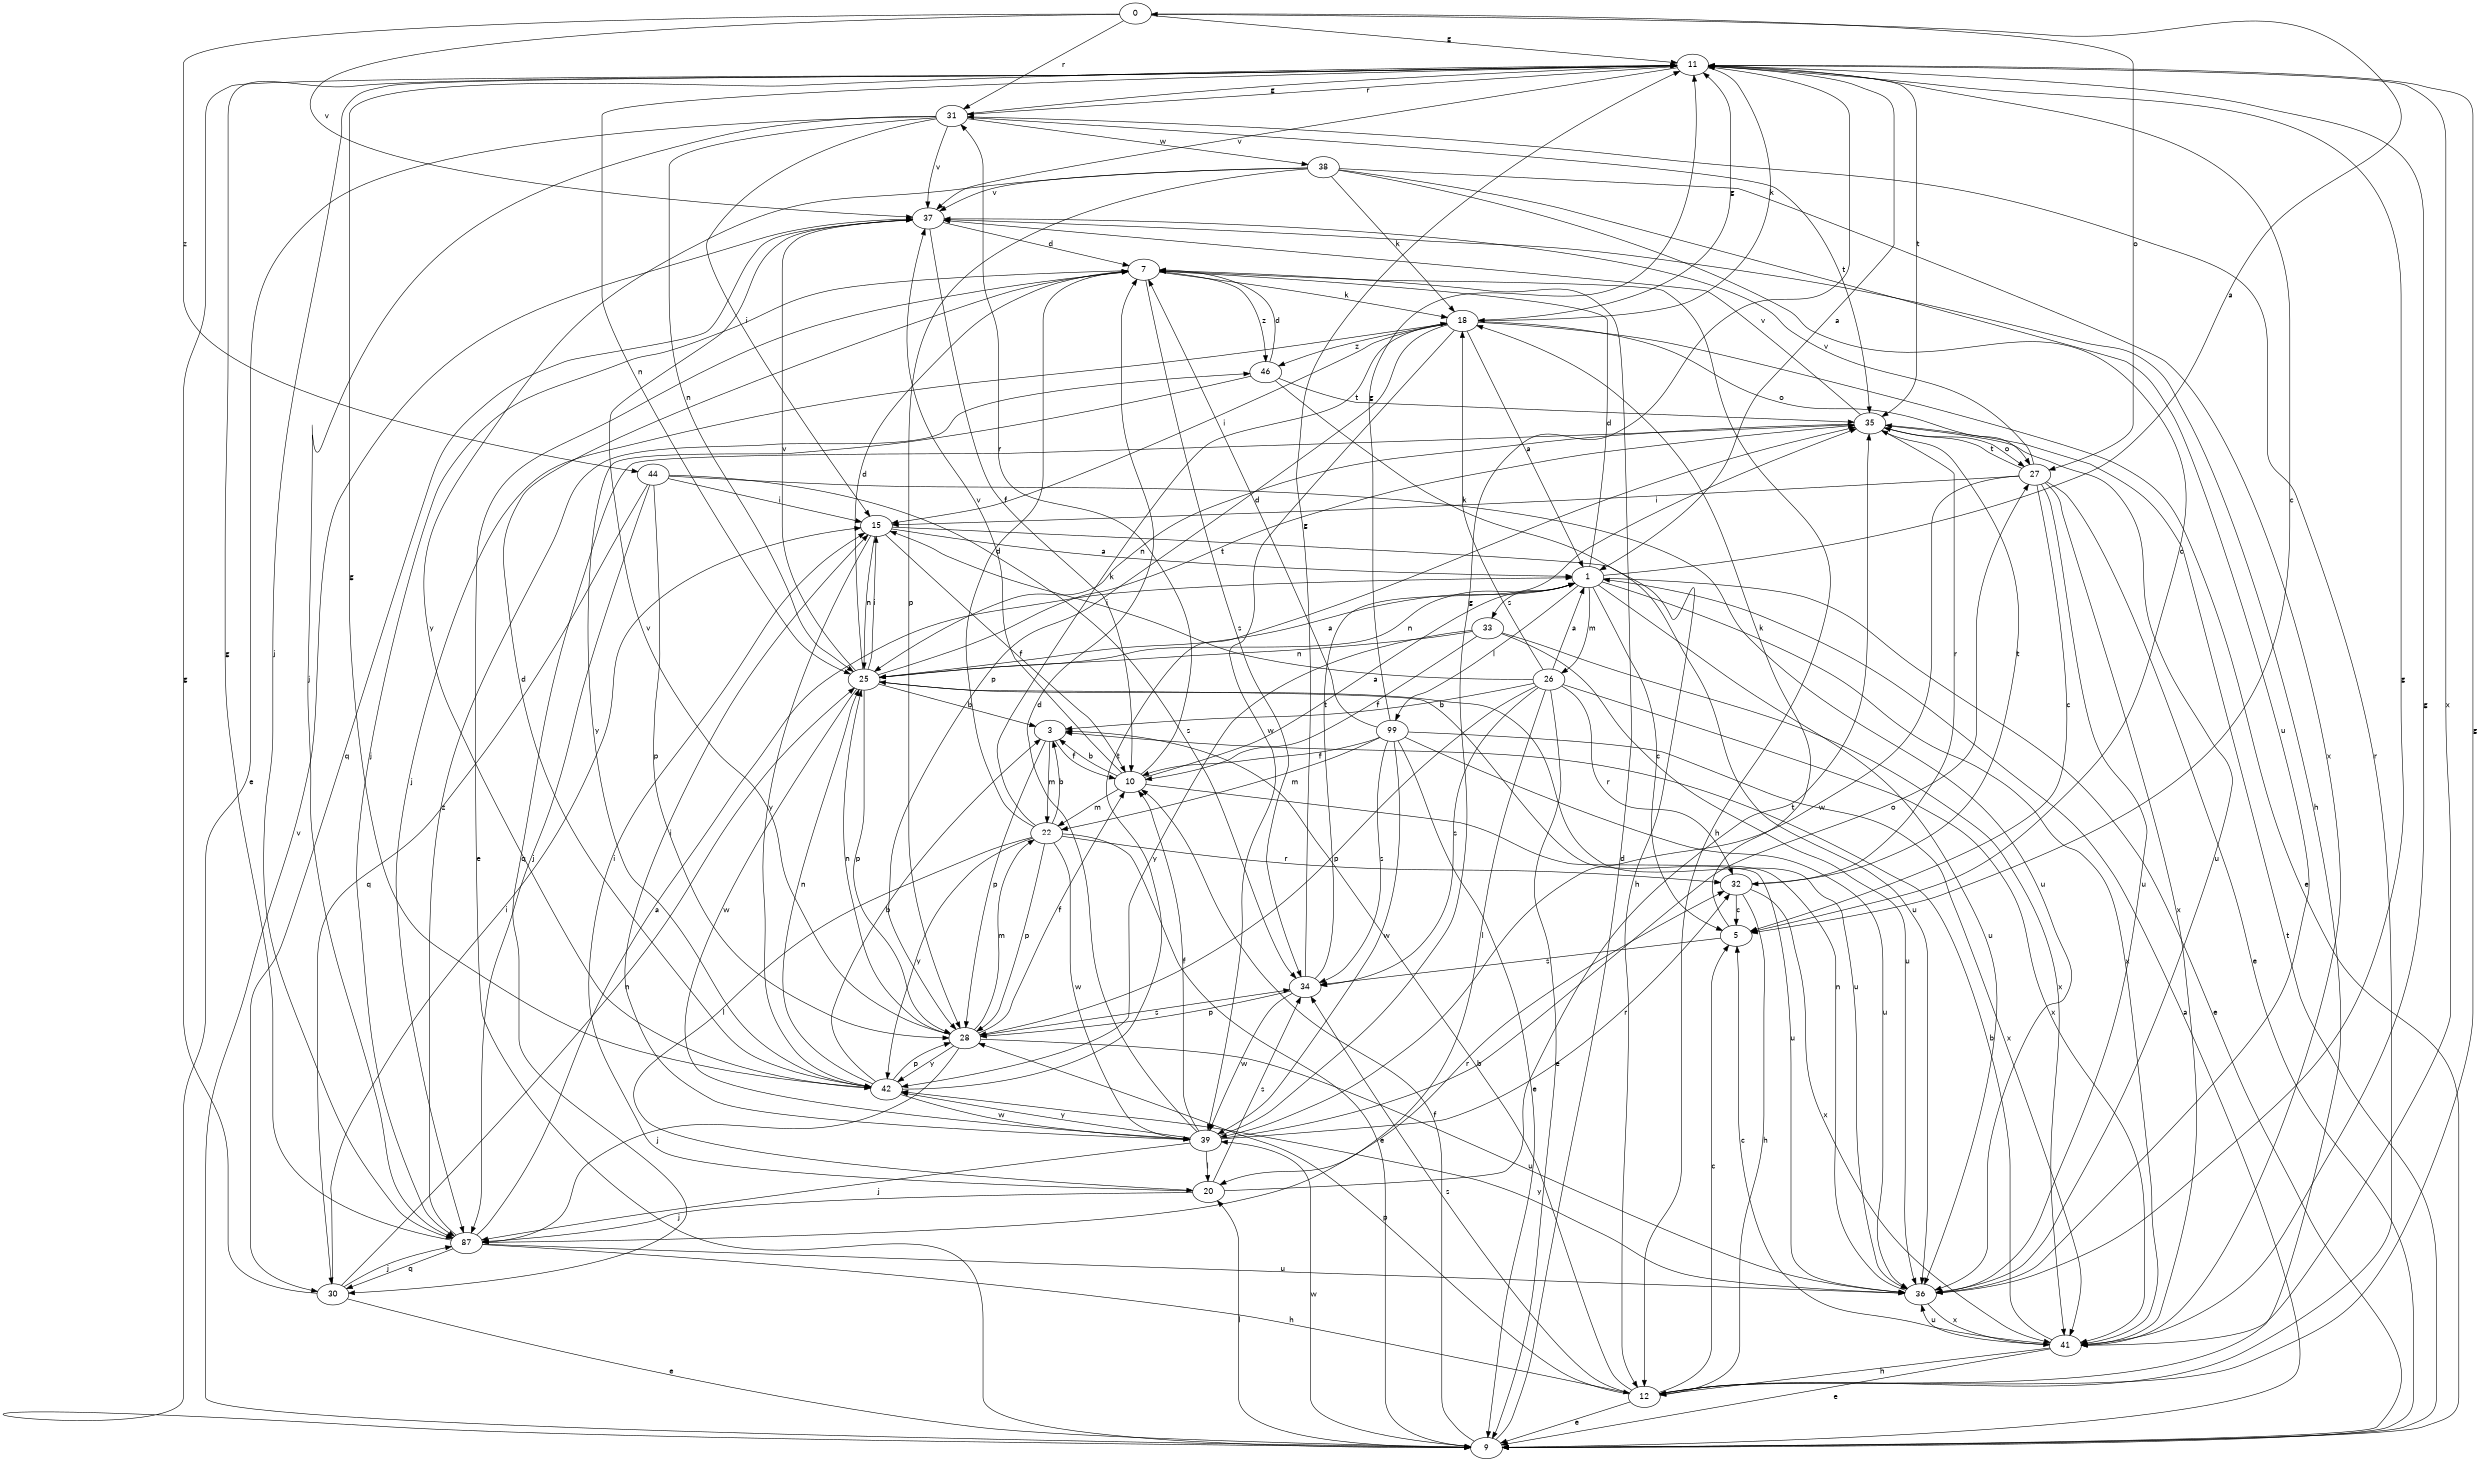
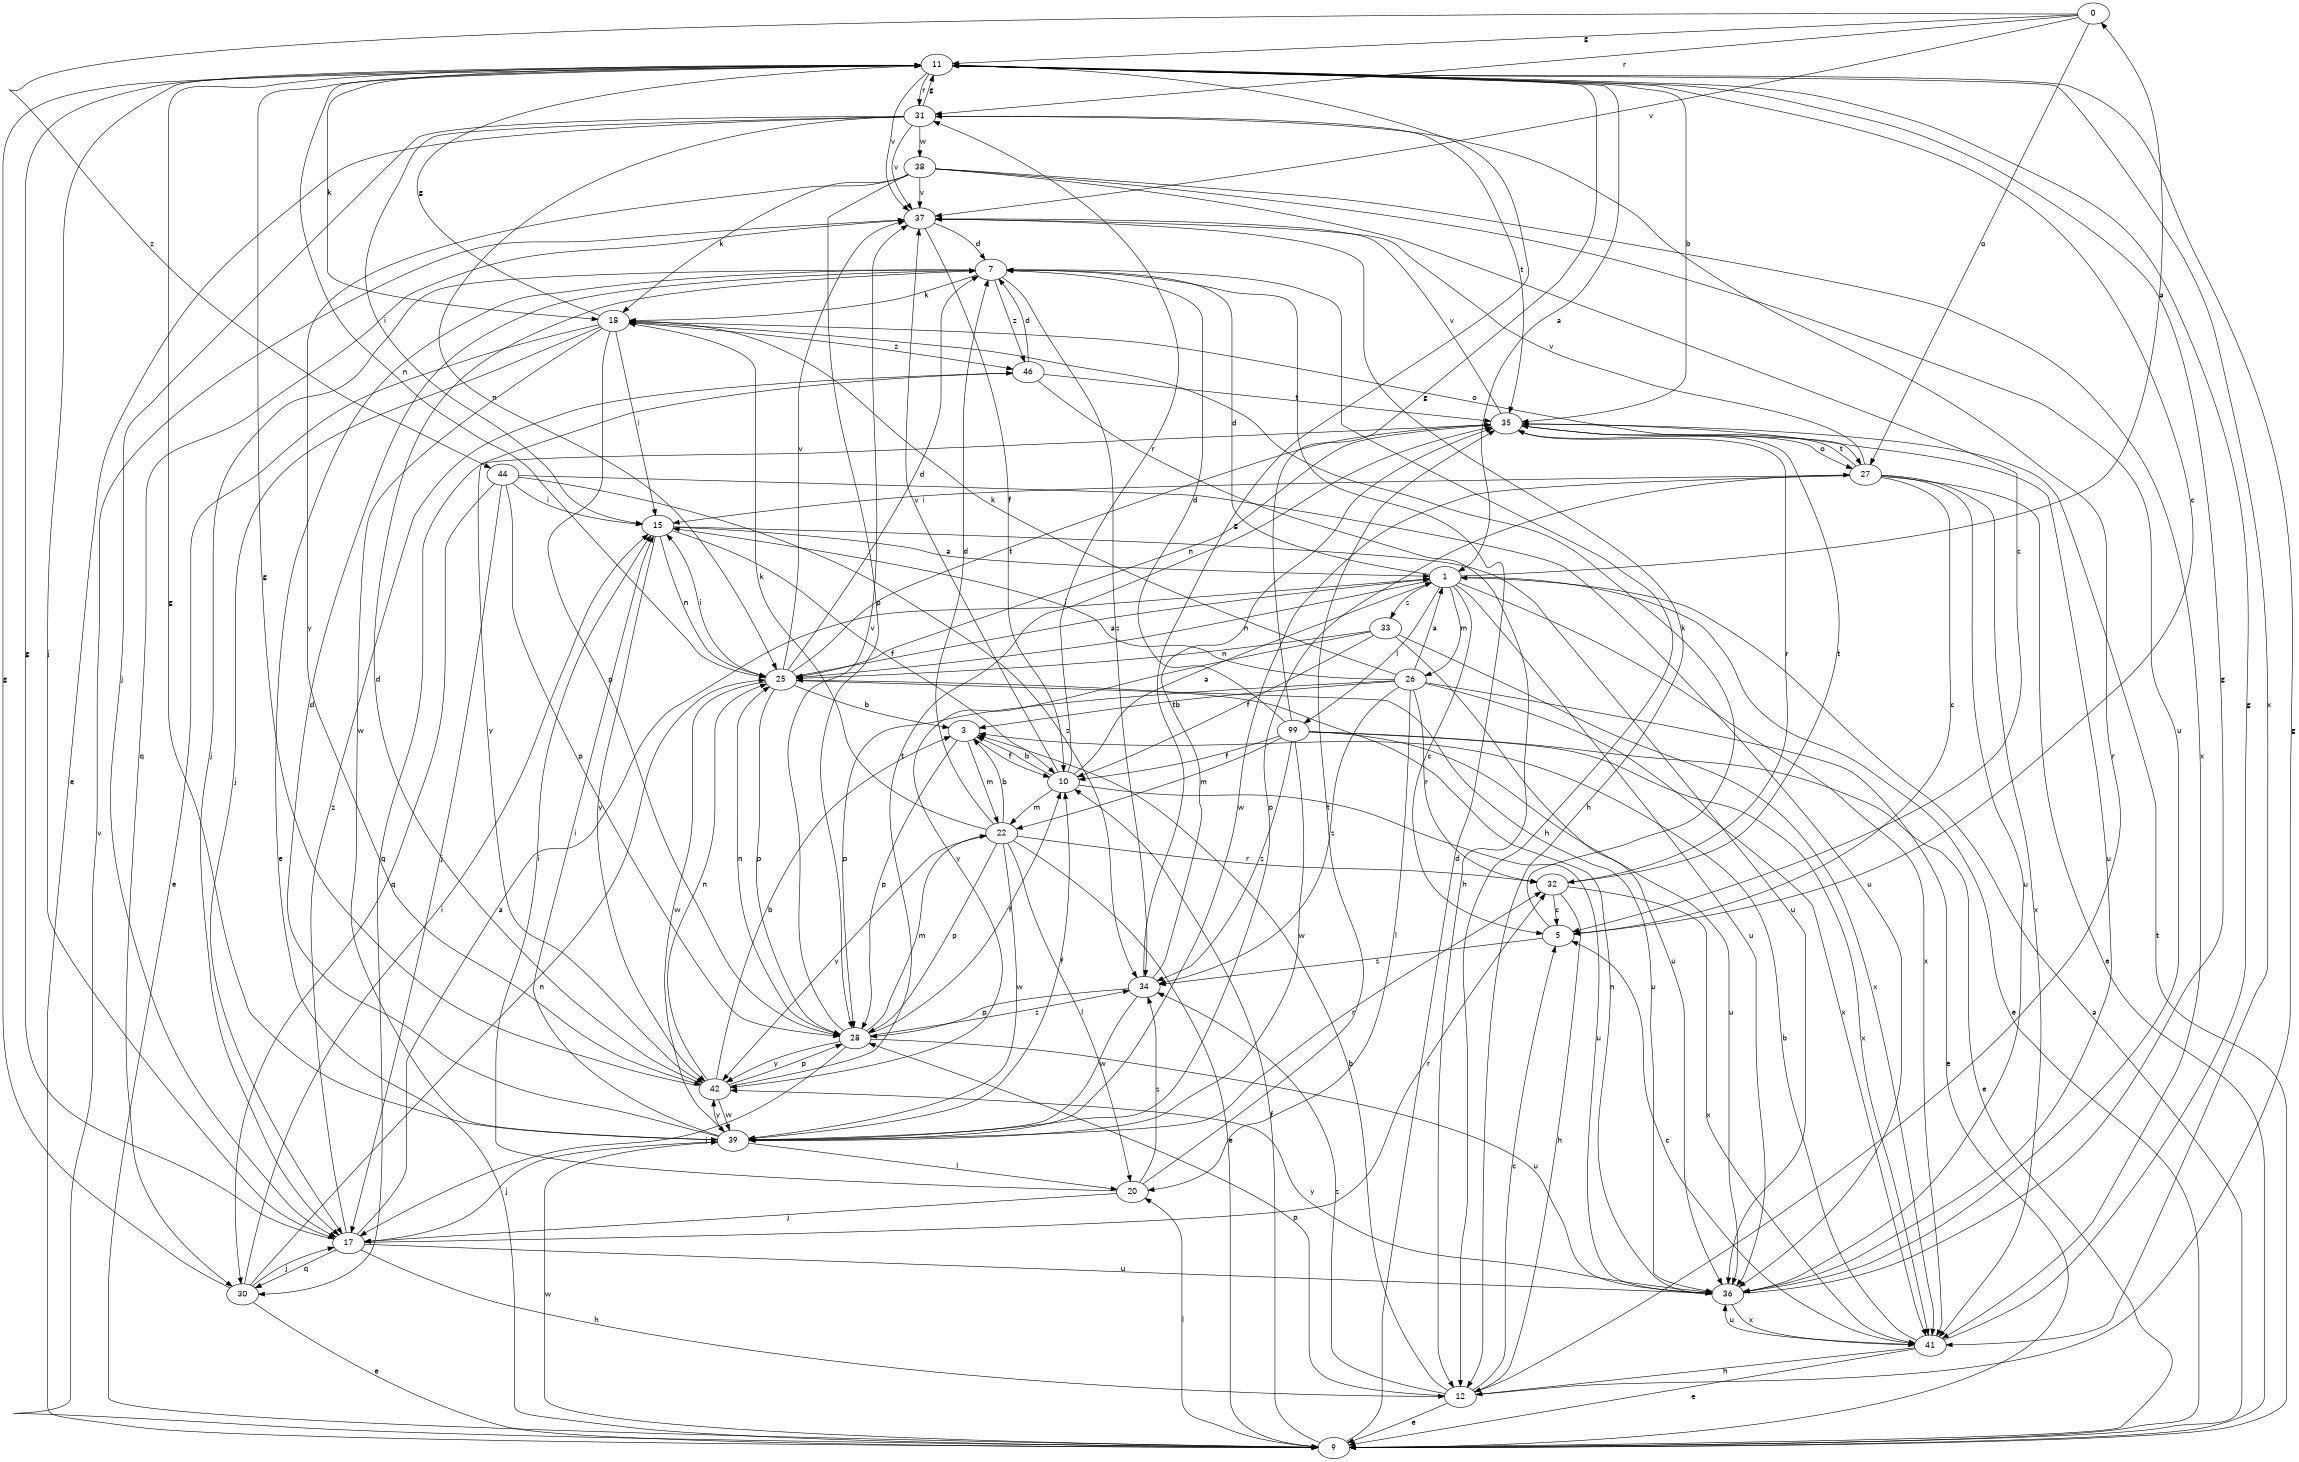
(1918, 244) -> (1688, 244)
(1527, 452) -> none
(467, 1243) -> (349, 1243)
